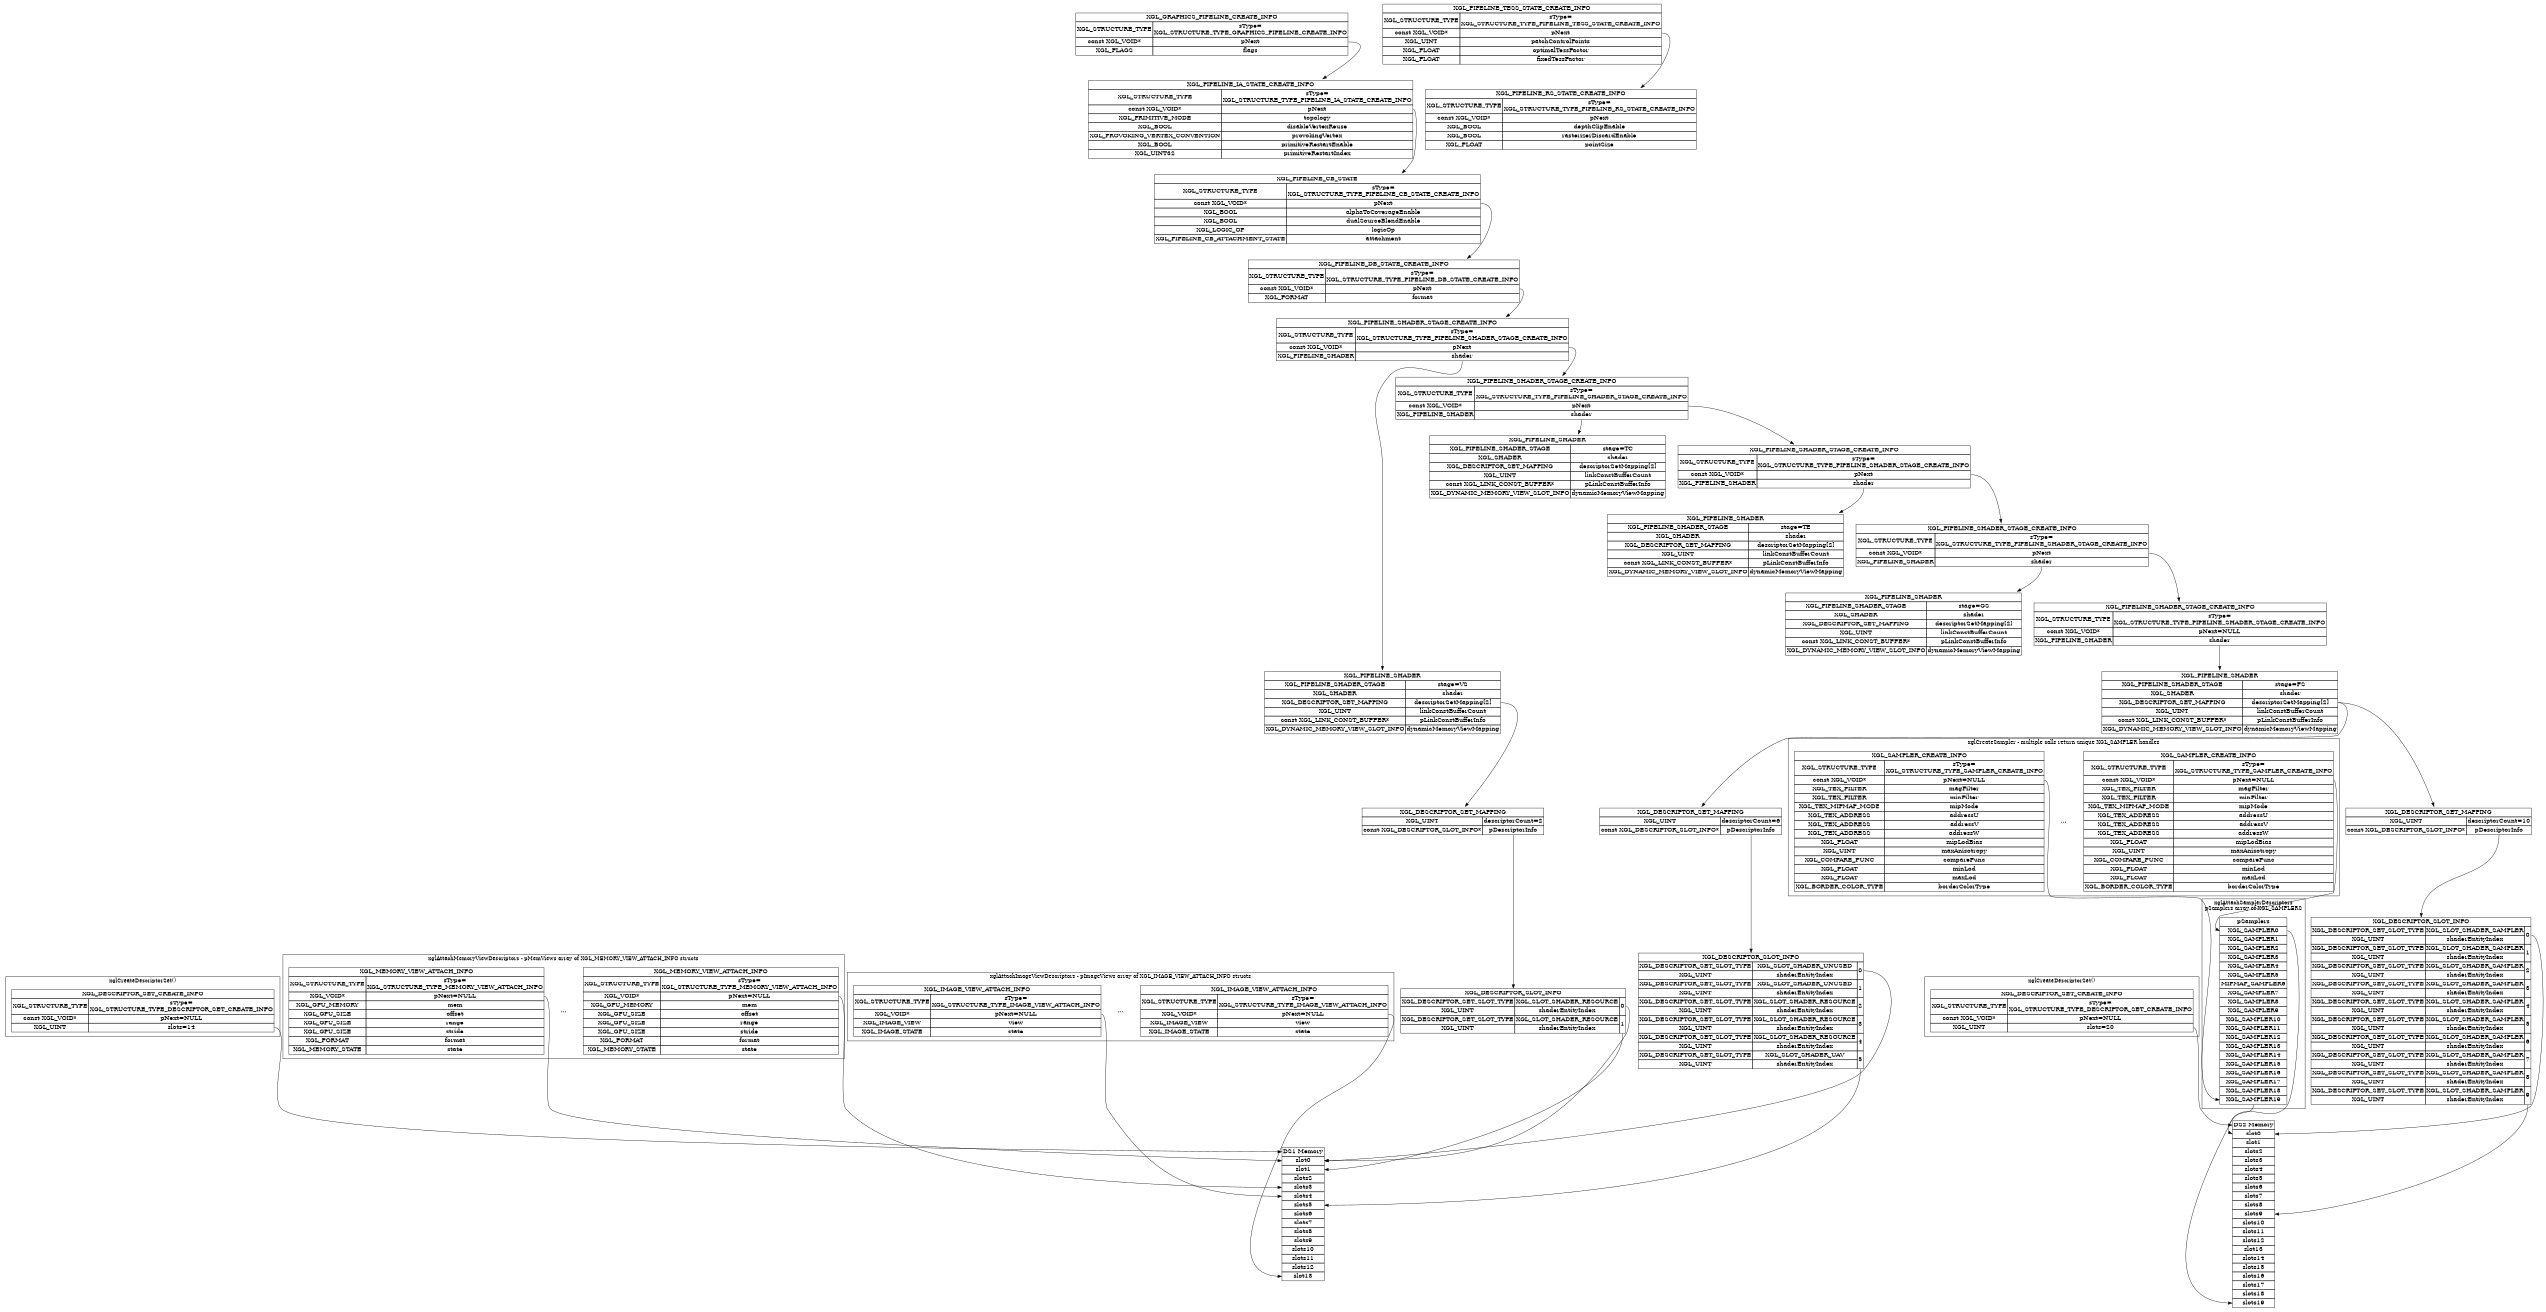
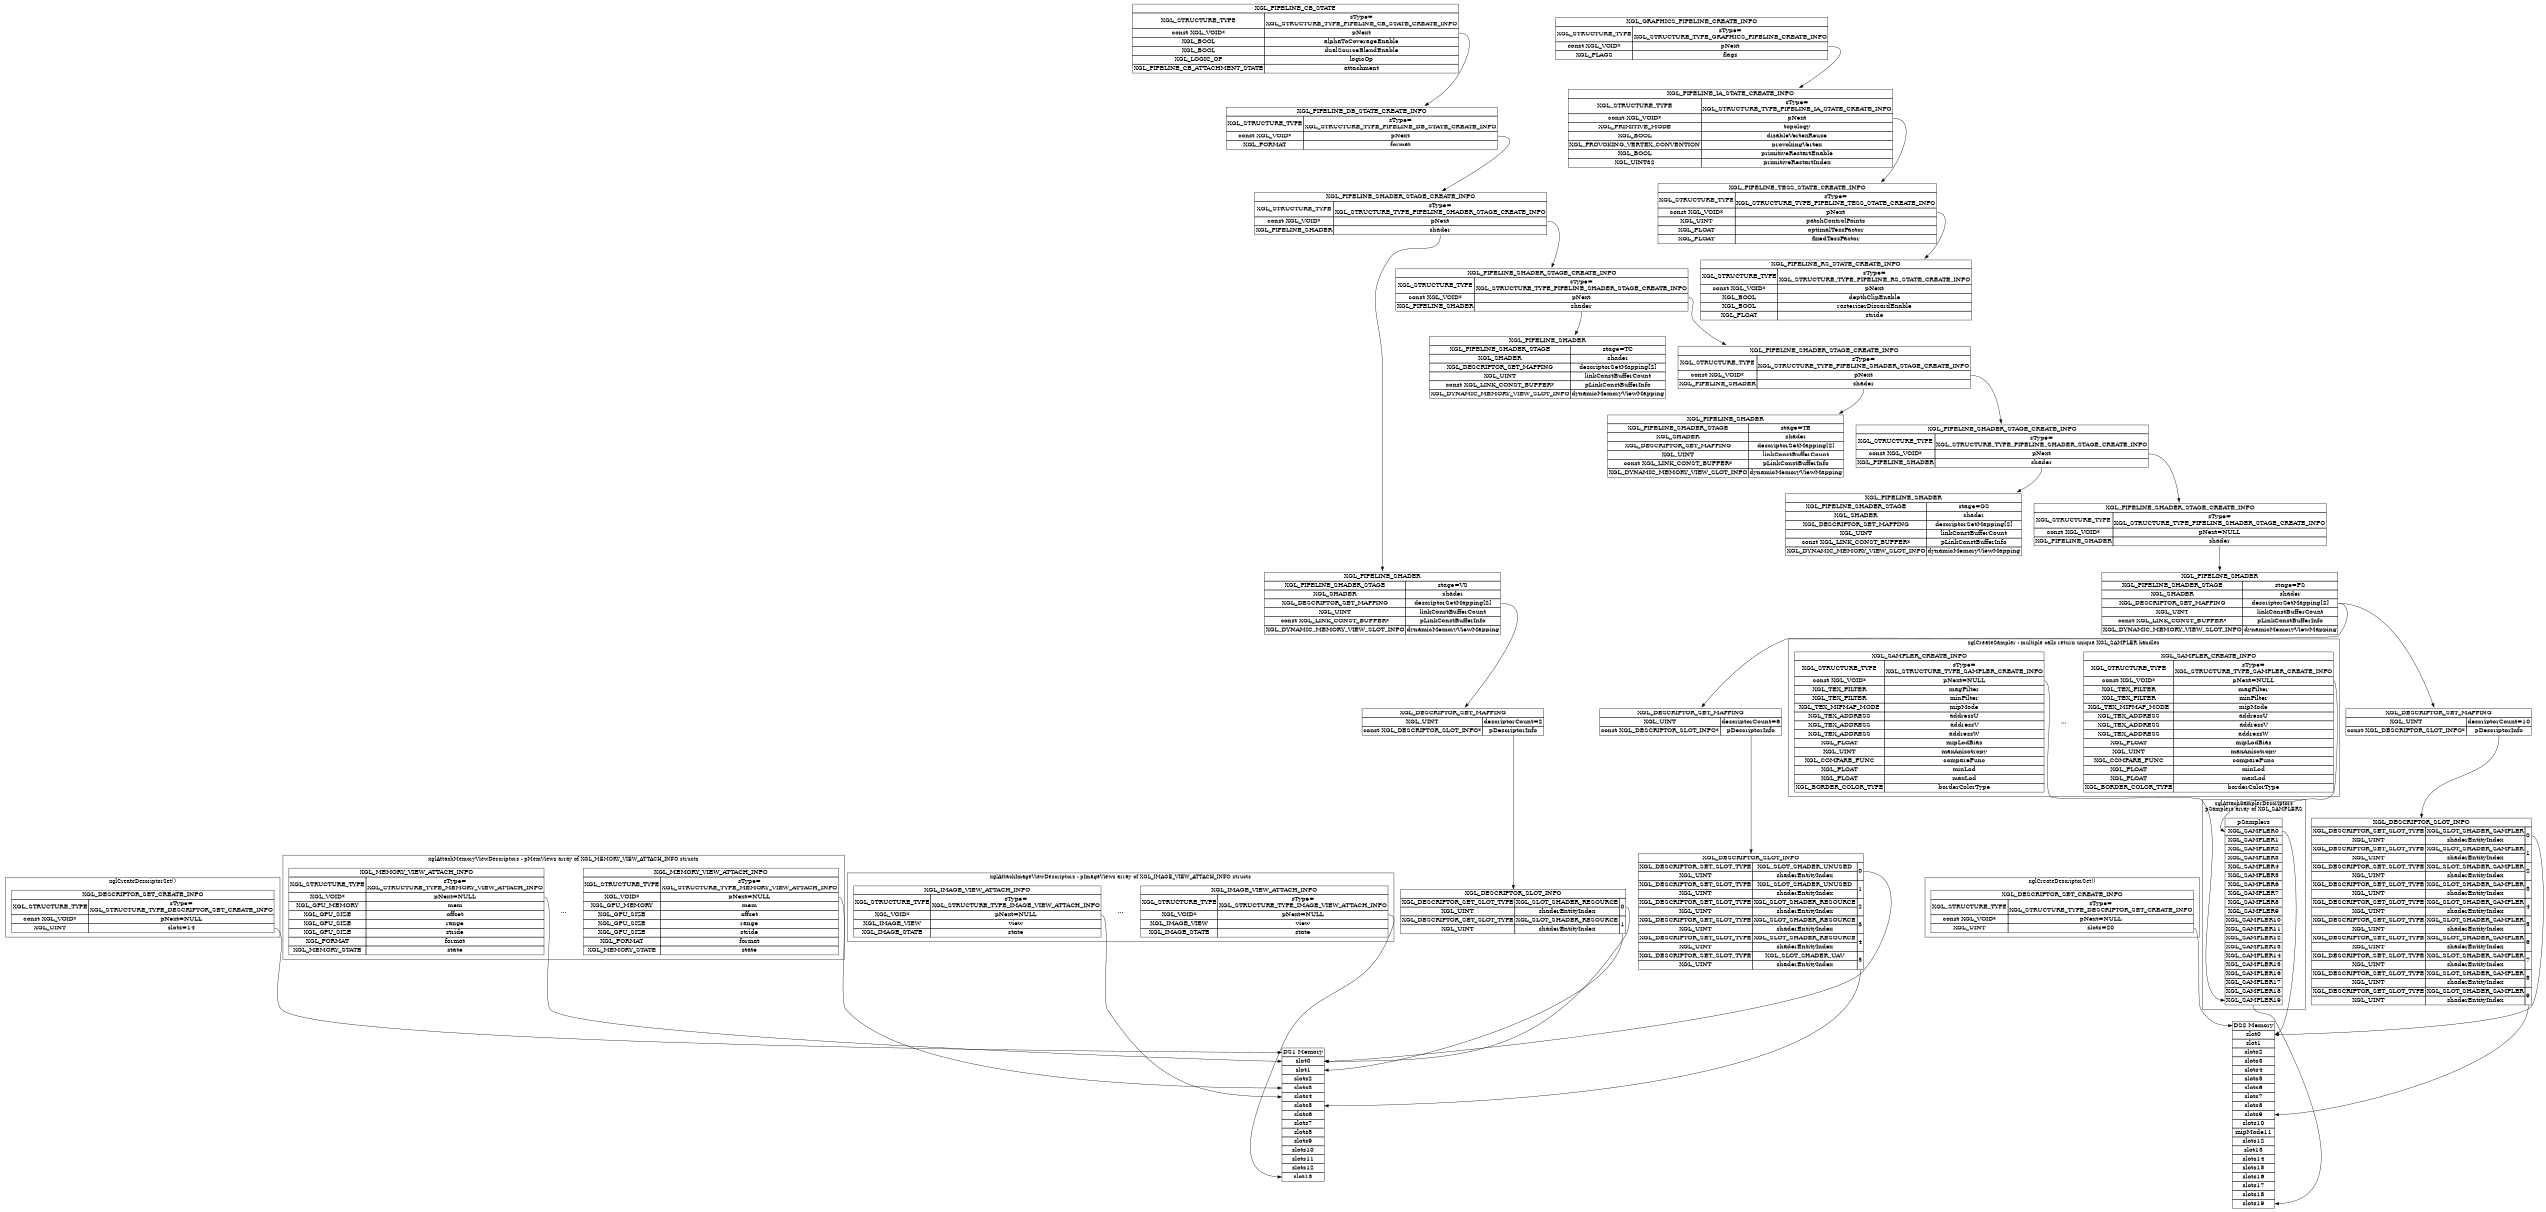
(1416, 141) -> (1903, 148)
(1599, 145) -> (1875, 315)
(2253, 984) -> (2254, 884)
(2254, 1232) -> (2254, 1132)
